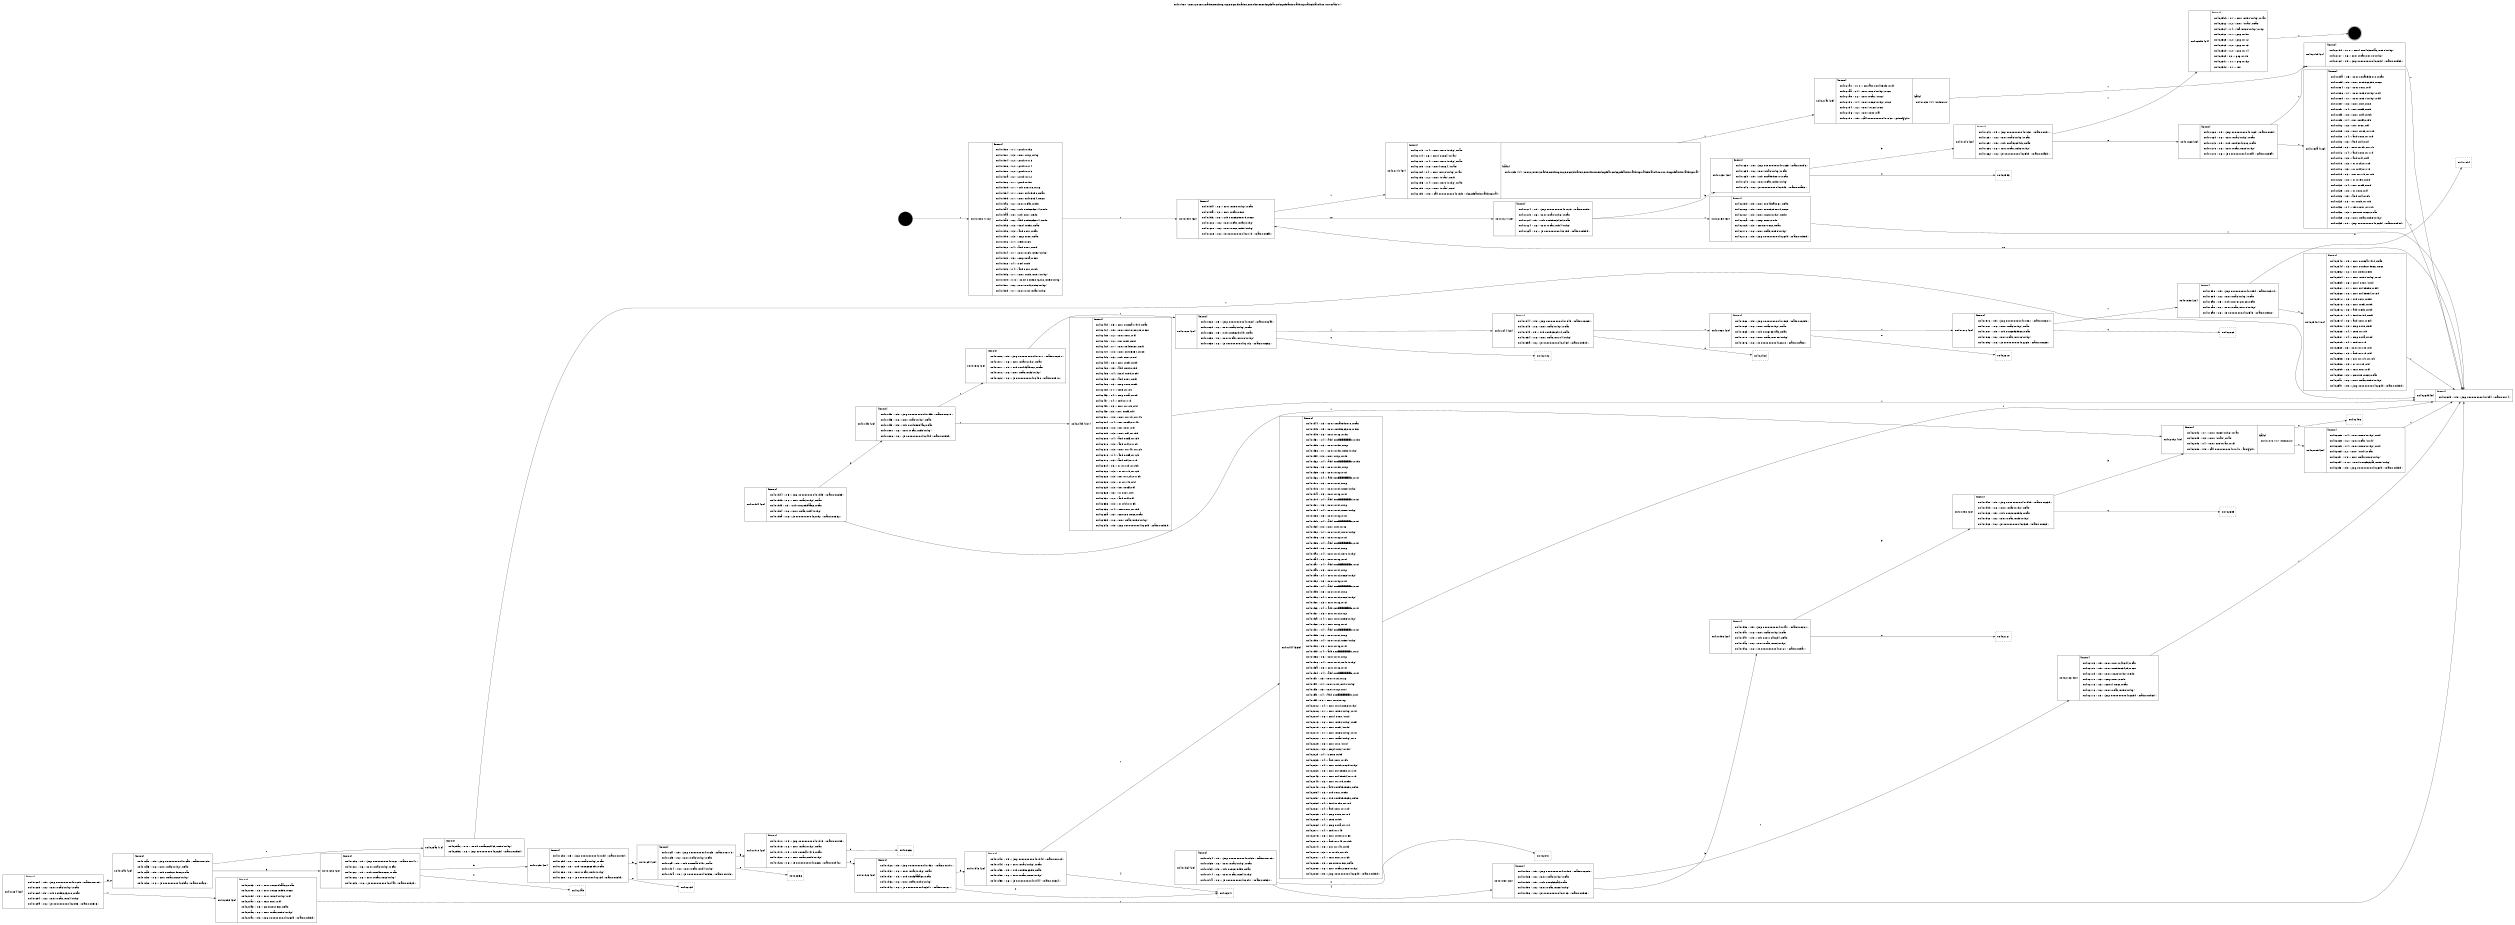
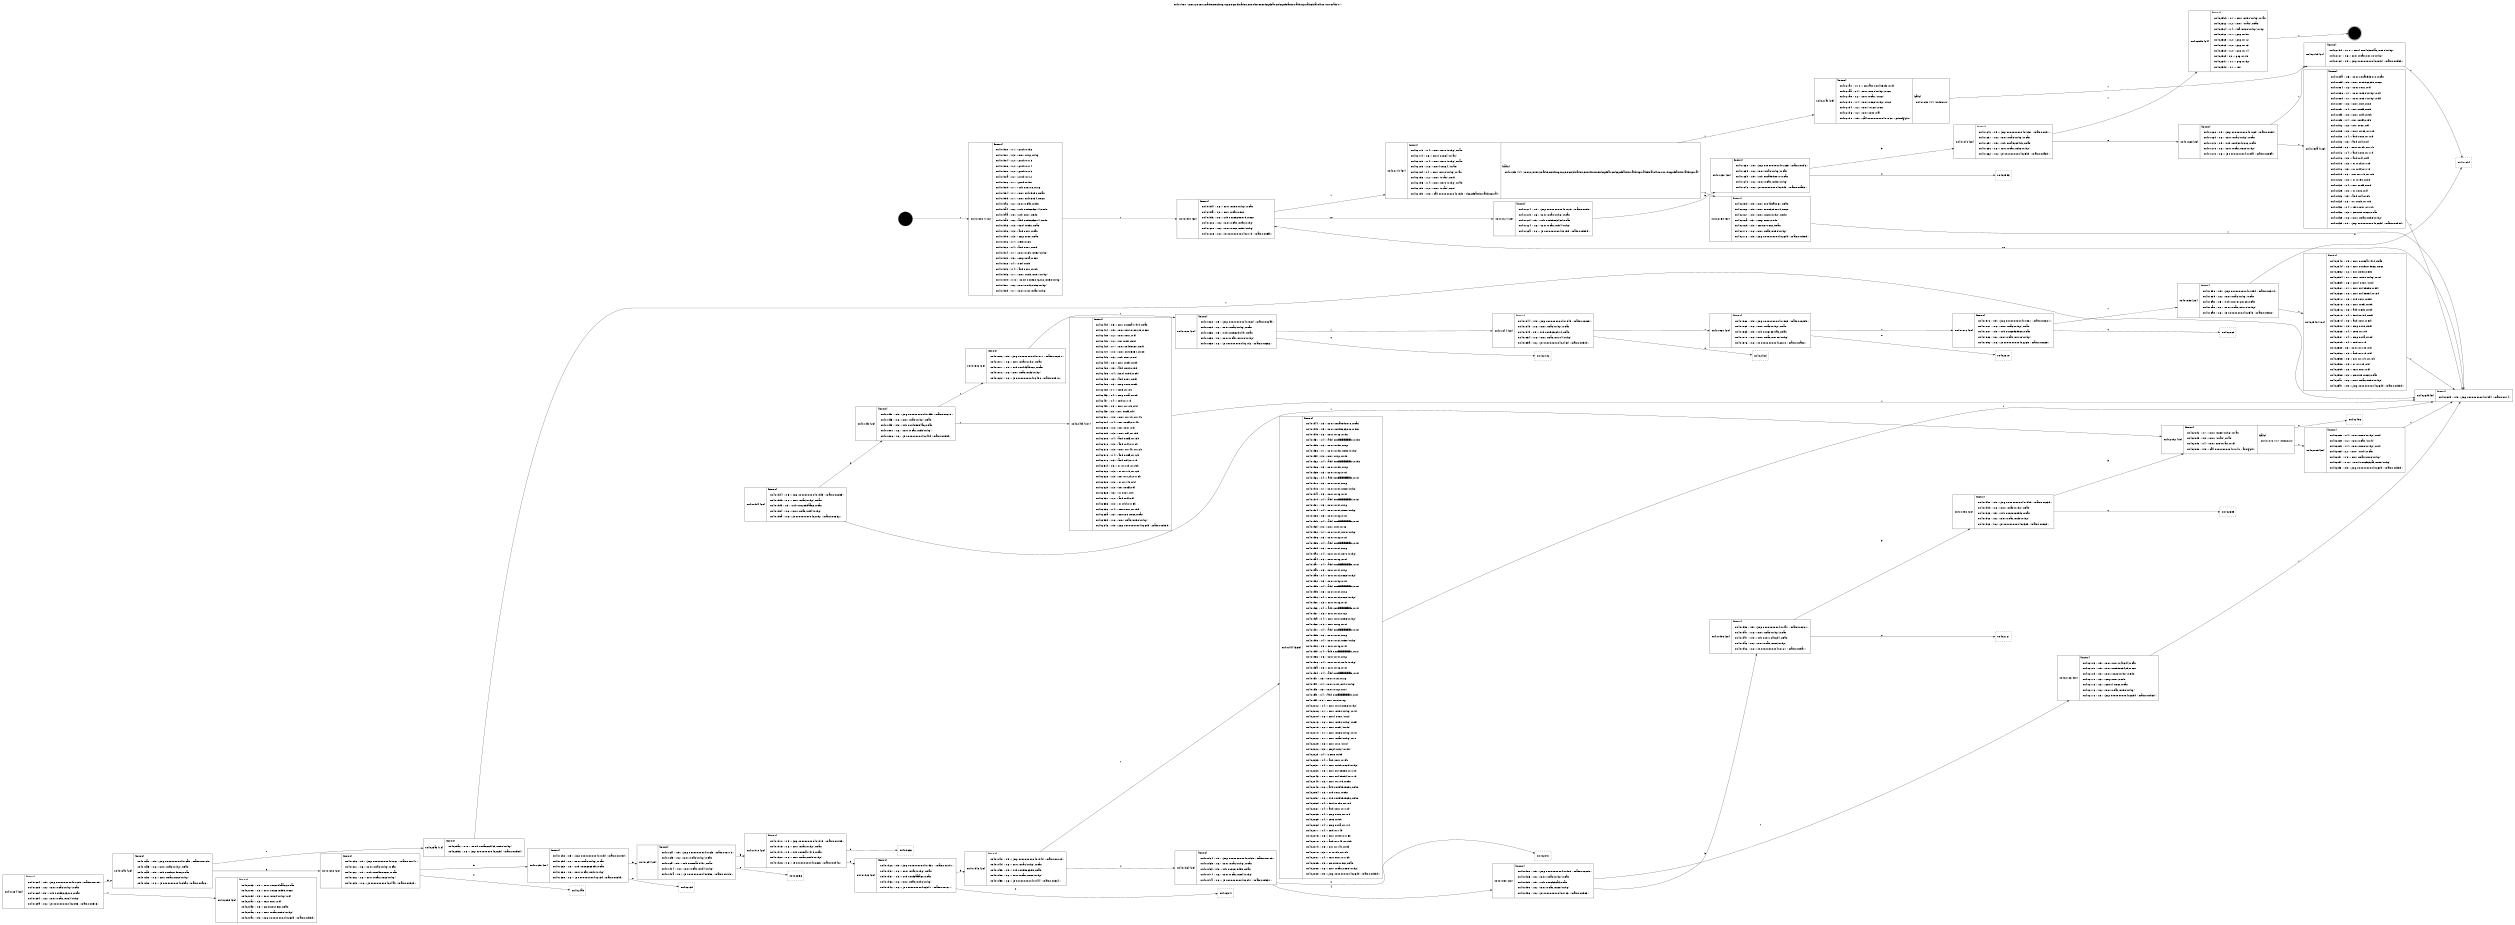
(1650, 219) -> (1707, 194)
(2425, 228) -> (2439, 107)
(1141, 883) -> (1120, 868)
(1602, 903) -> none
